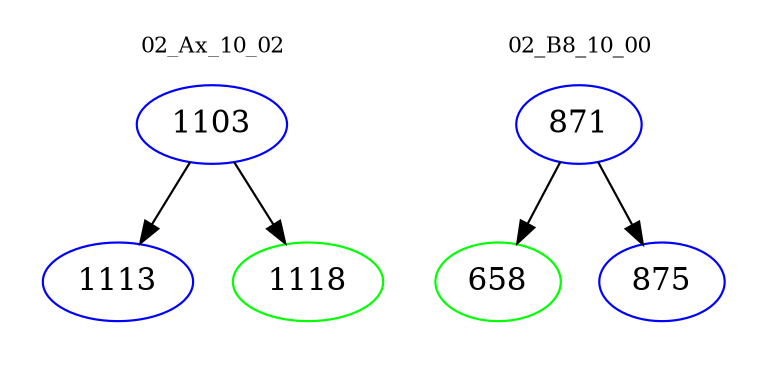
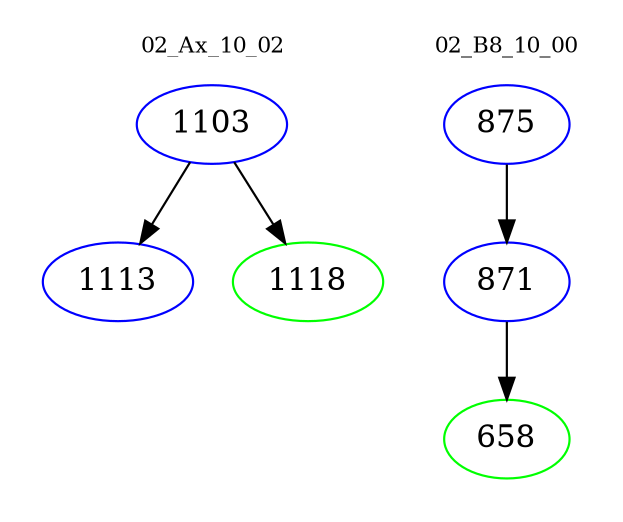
(615, 193) -> (507, 192)
